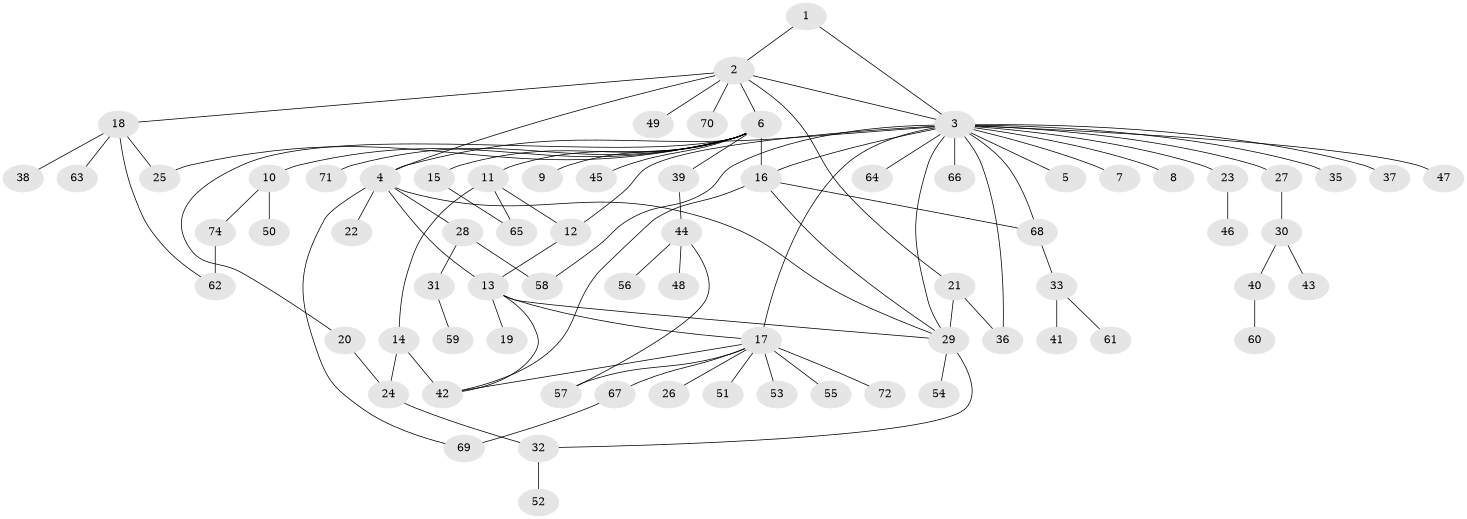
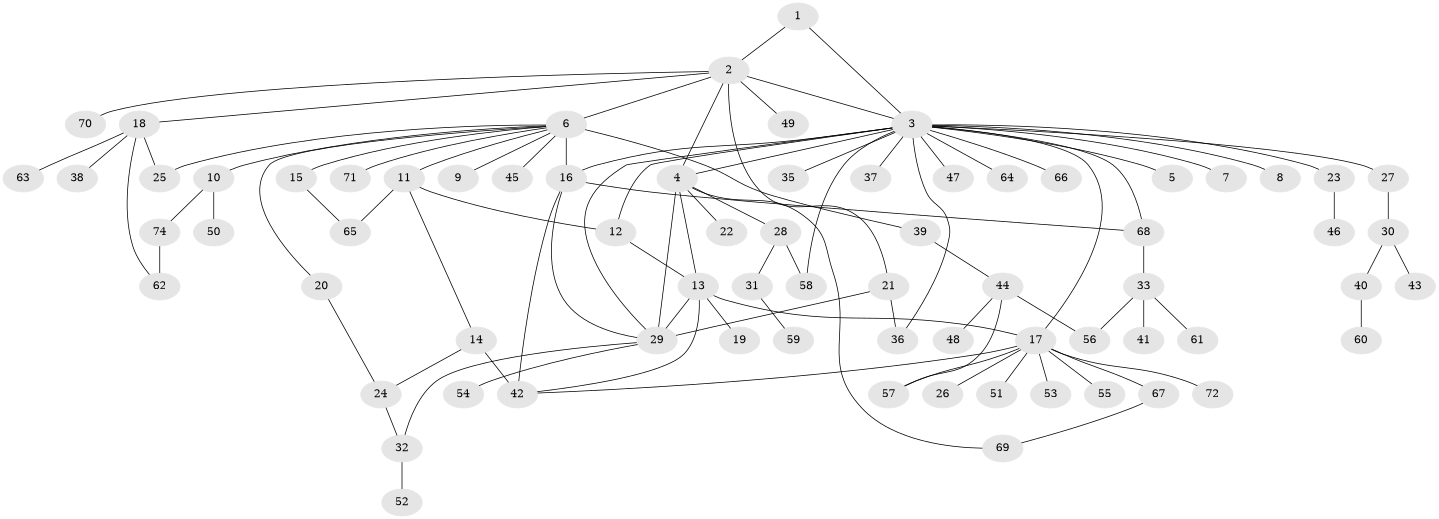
none -> (1117, 313)
